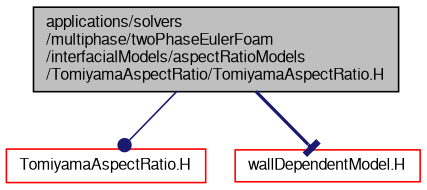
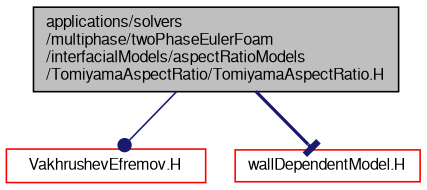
(106, 166) -> (106, 166)
